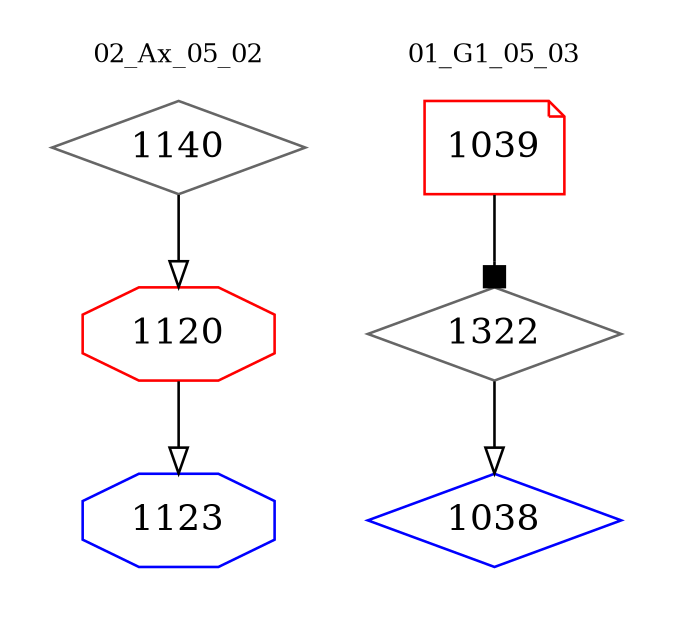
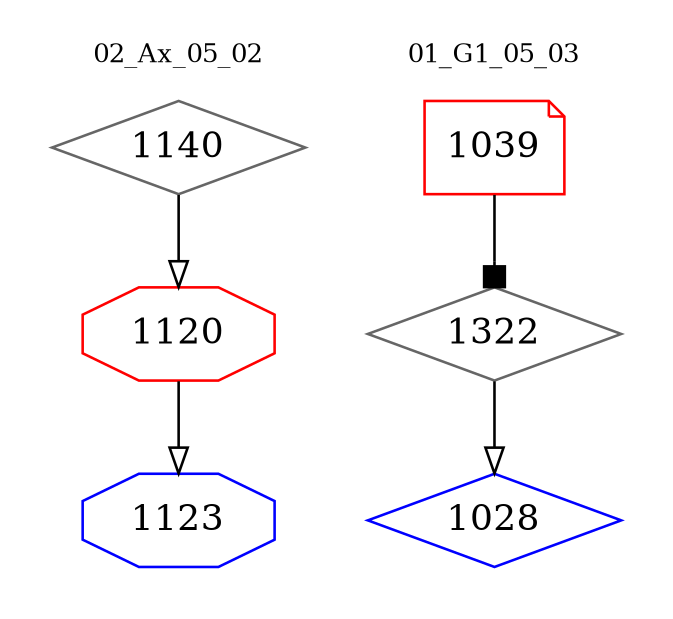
(494, 520) -> (494, 520)
